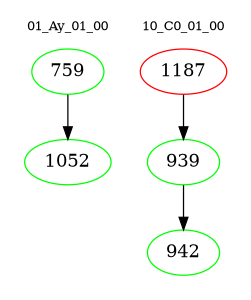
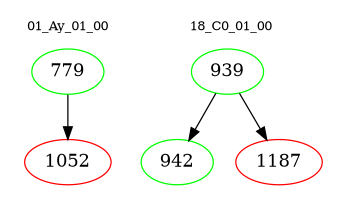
(184, 27) -> (231, 27)
(68, 72) -> (68, 72)
(184, 111) -> (250, 111)
(68, 162) -> (68, 162)
